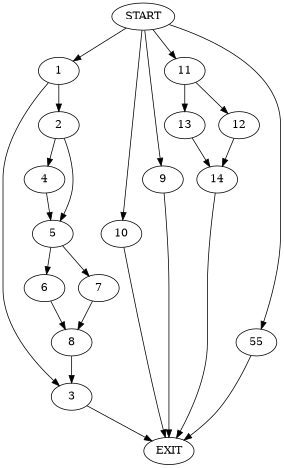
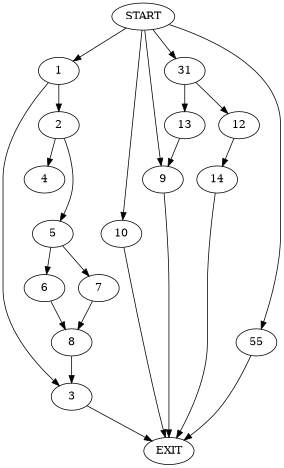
(185, 71) -> (185, 71)
(199, 149) -> (175, 149)
(48, 203) -> none
